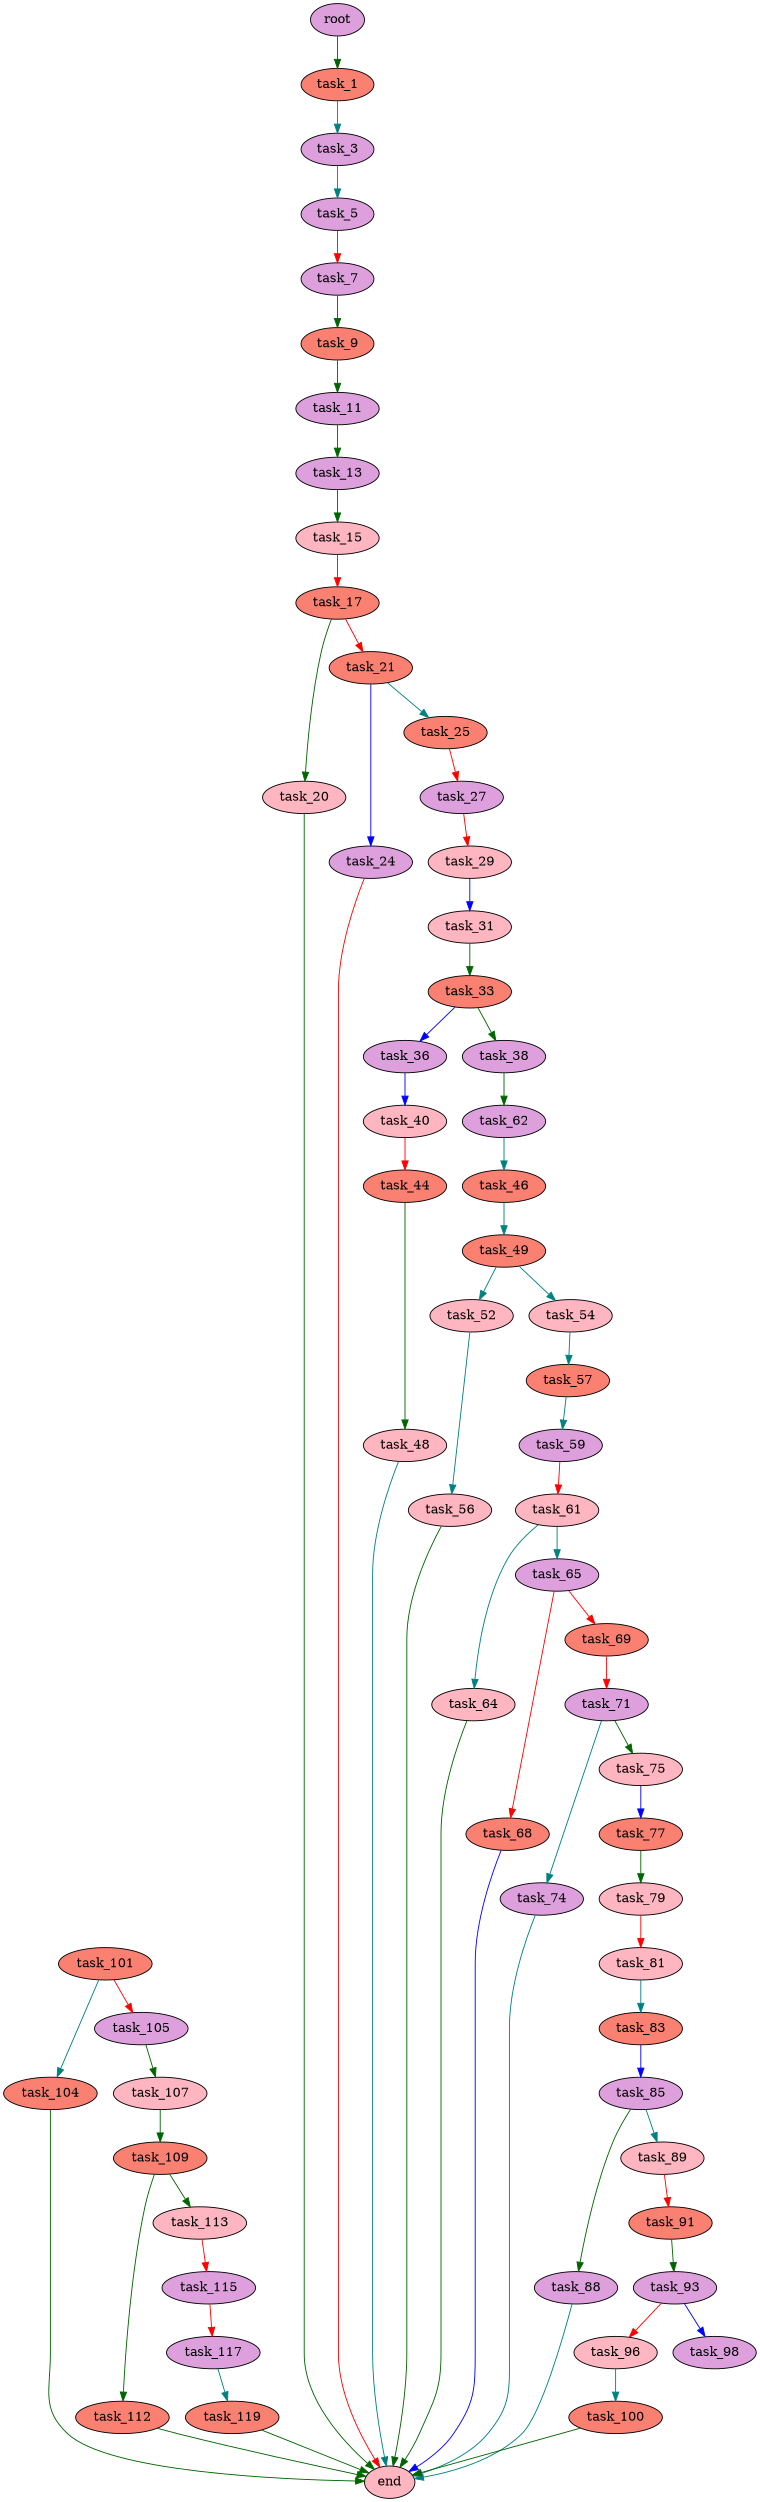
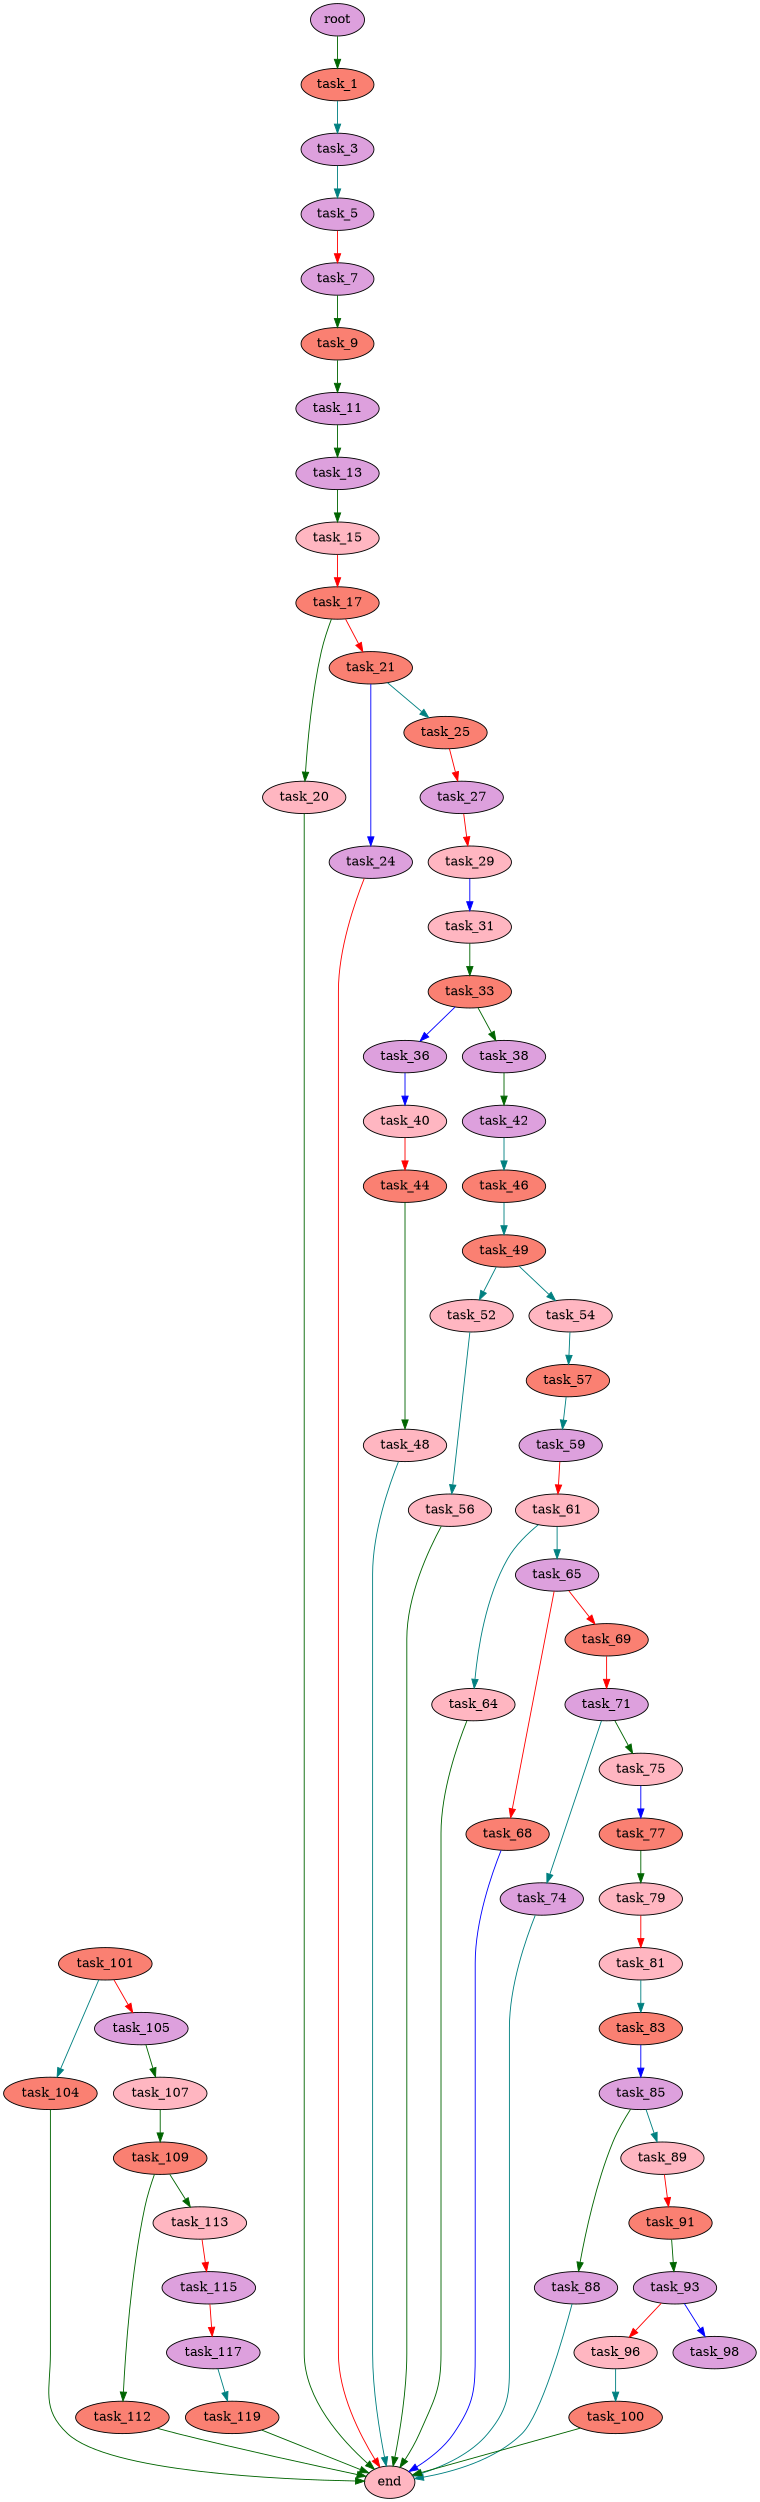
(504, 1121) -> (504, 1121)
